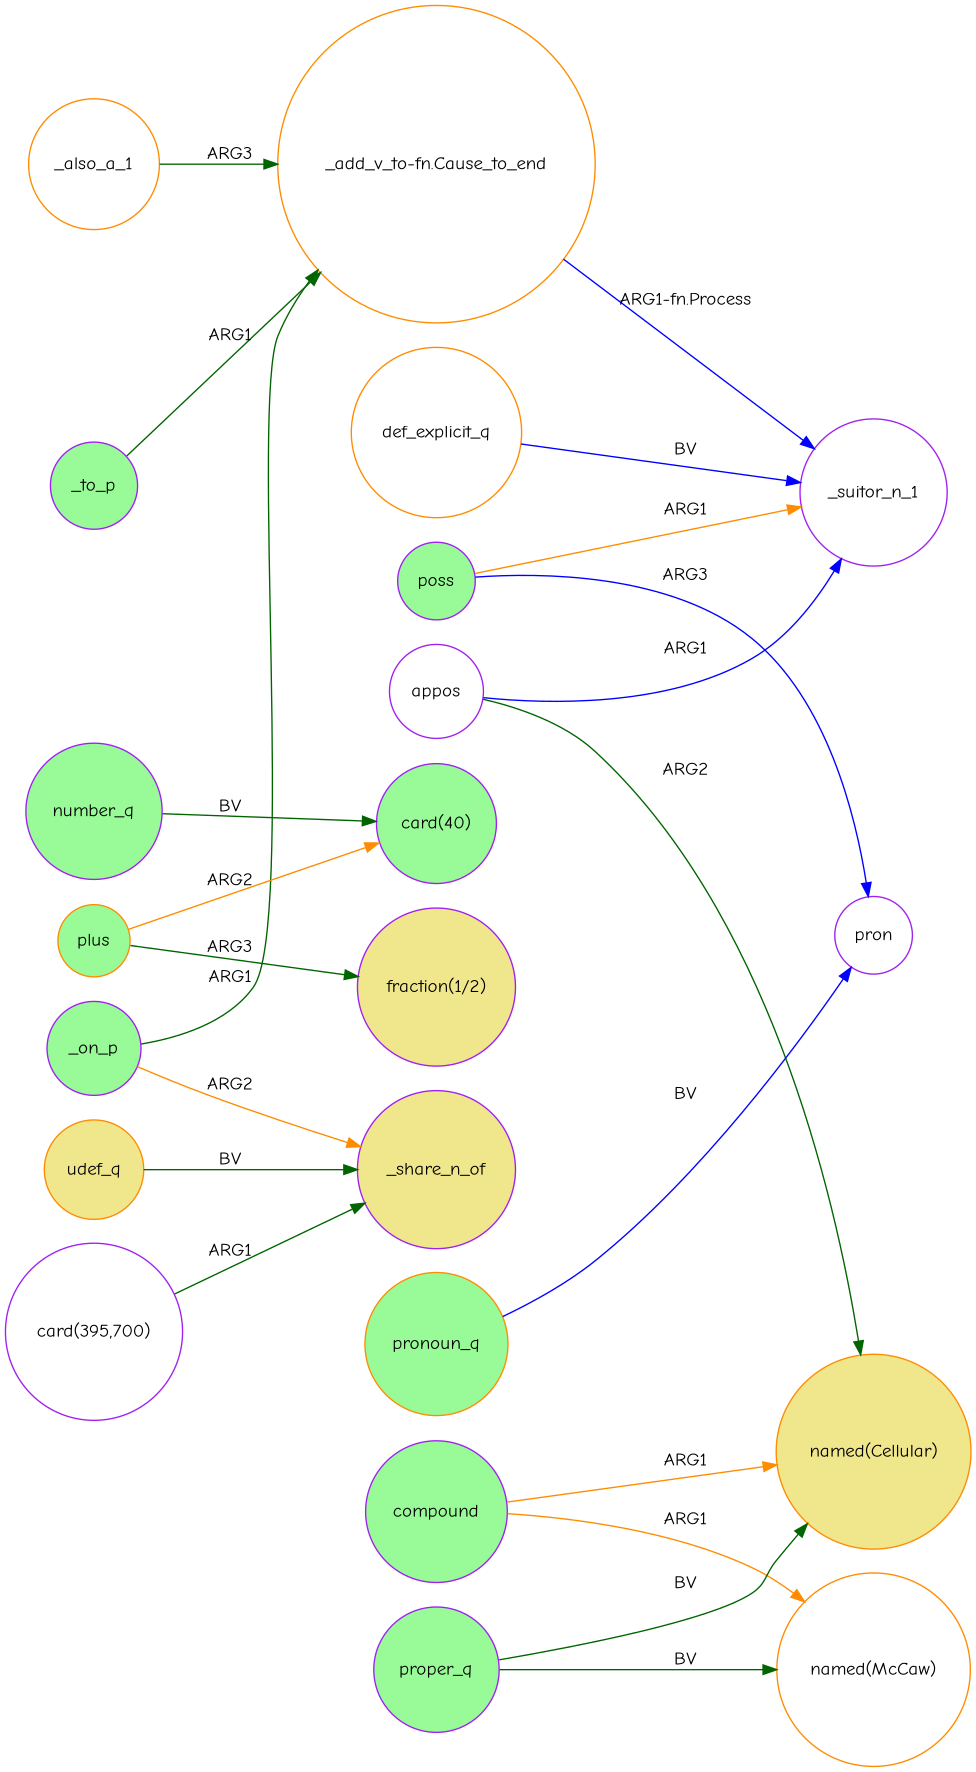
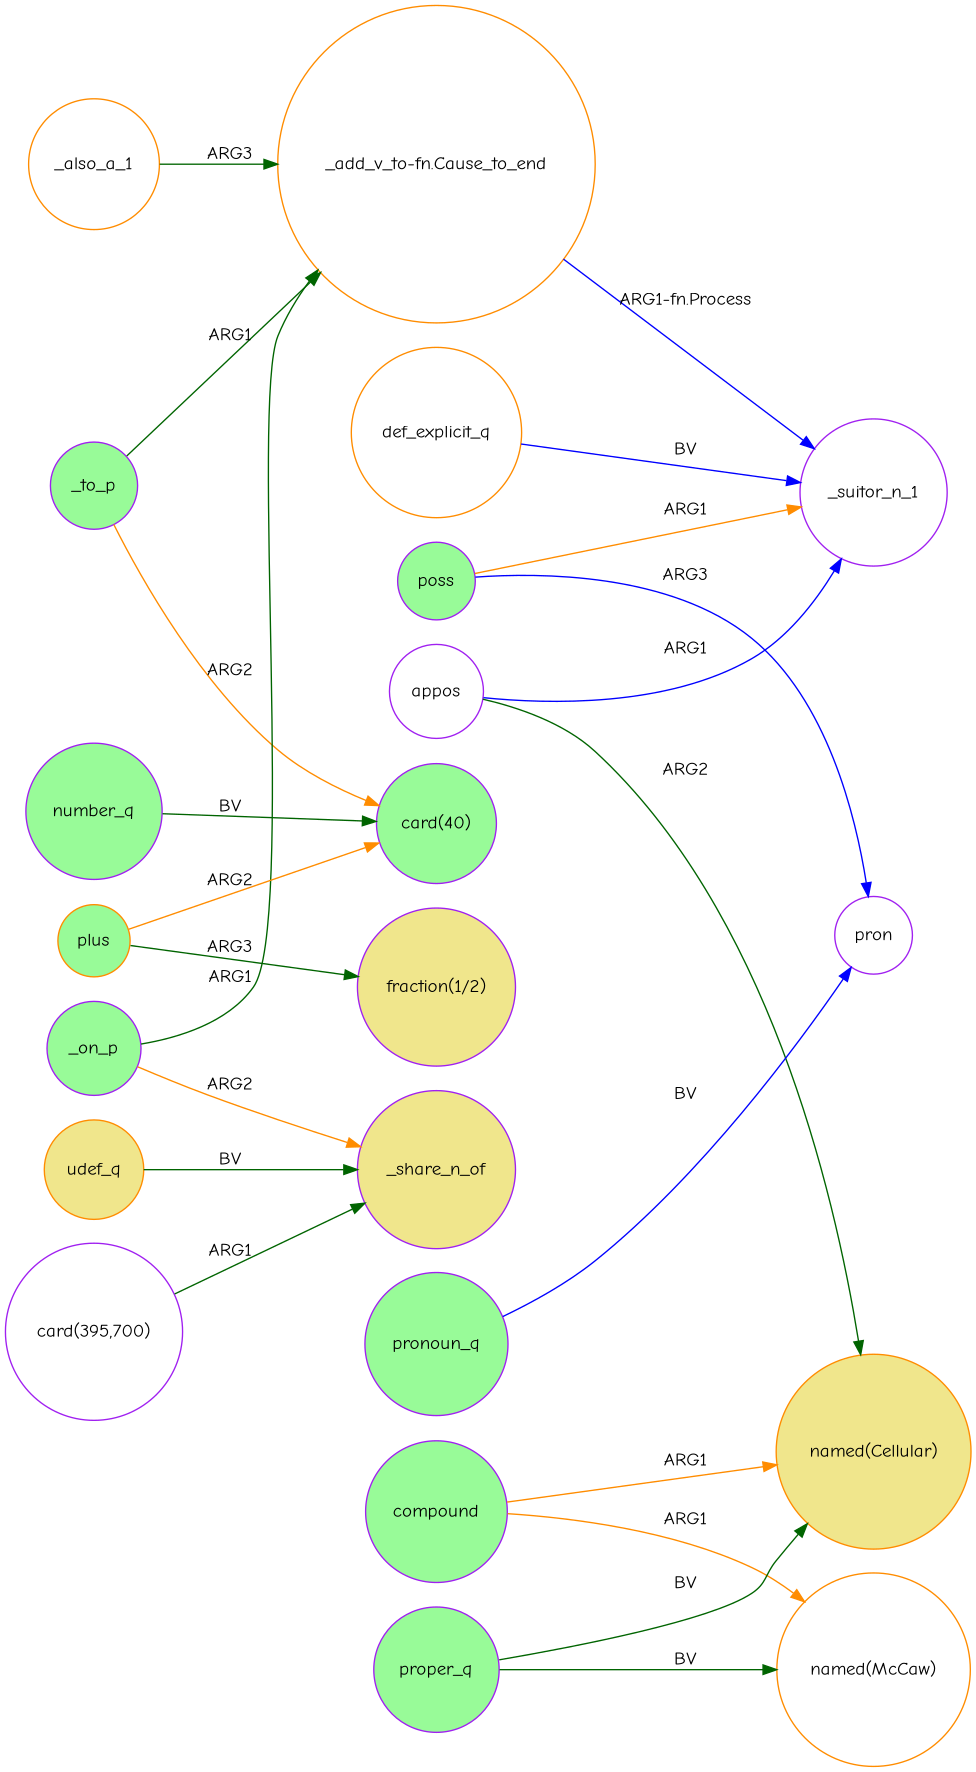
none -> (216, 686)
(436, 1344) -> (436, 1344)
